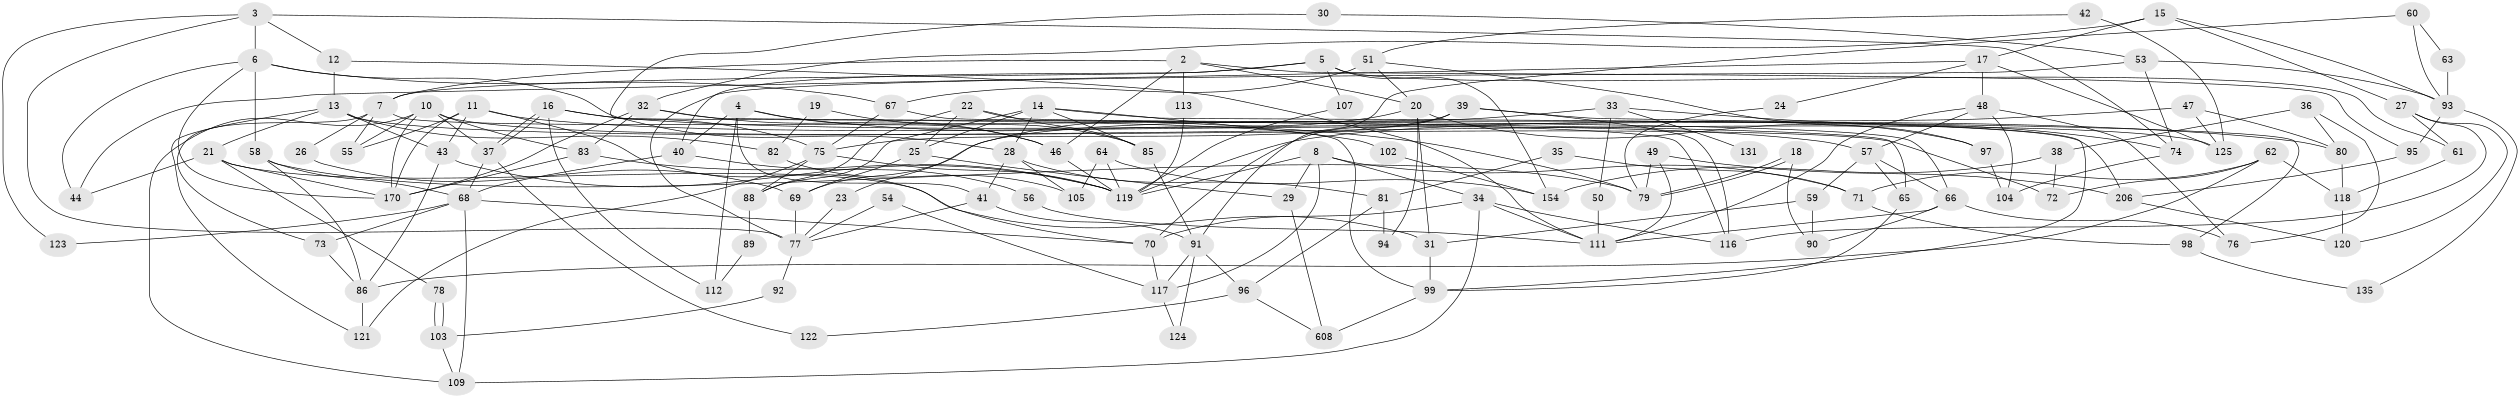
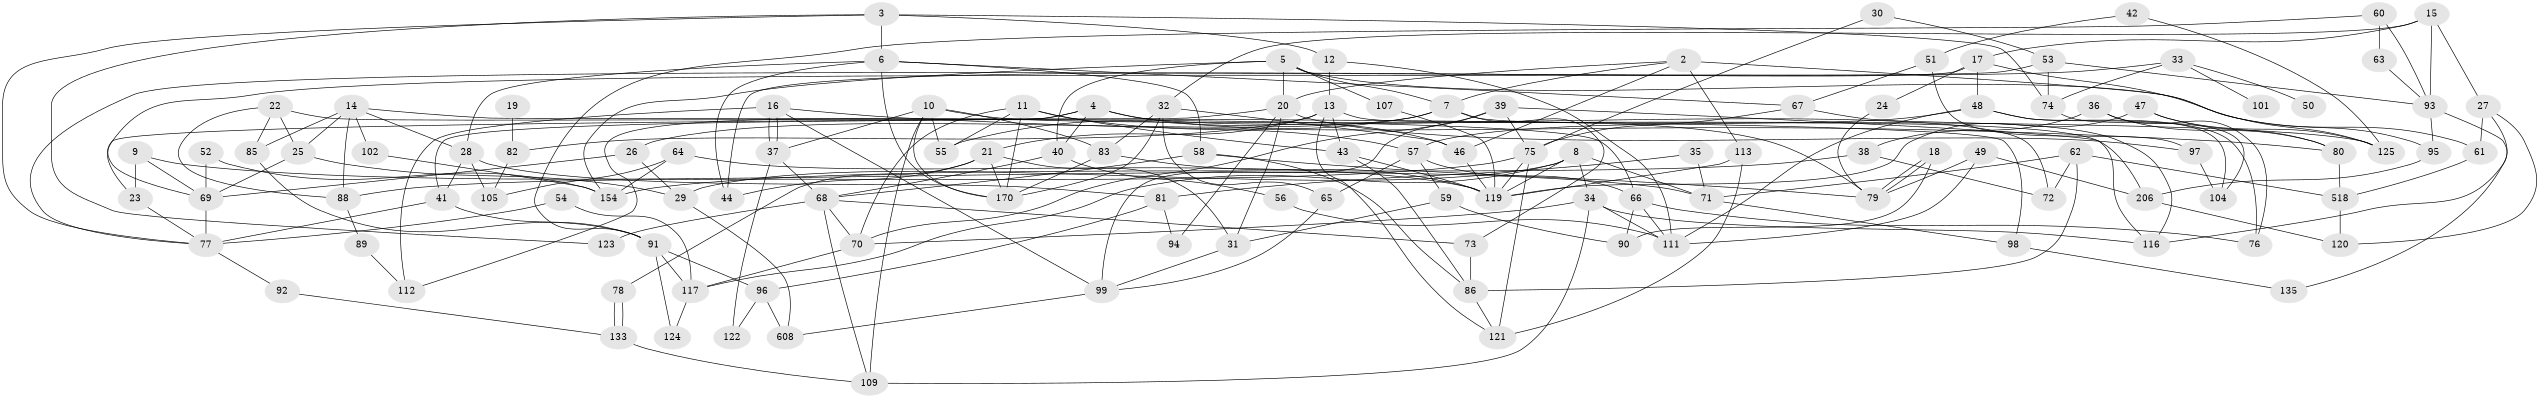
(1393, 83) -> (1283, 85)
(984, 125) -> none
none -> (135, 153)
none -> (206, 153)
(1749, 153) -> (2261, 107)
none -> (655, 174)
(2343, 199) -> (2340, 199)
(1598, 219) -> none
none -> (1657, 281)
(439, 338) -> (619, 338)
